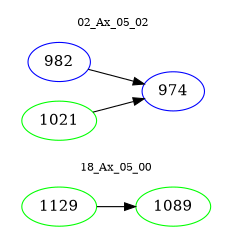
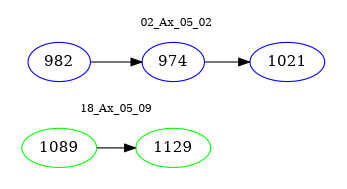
(113, 107) -> (222, 62)
(59, 121) -> (287, 62)
(116, 168) -> (116, 109)
(111, 207) -> (111, 148)
